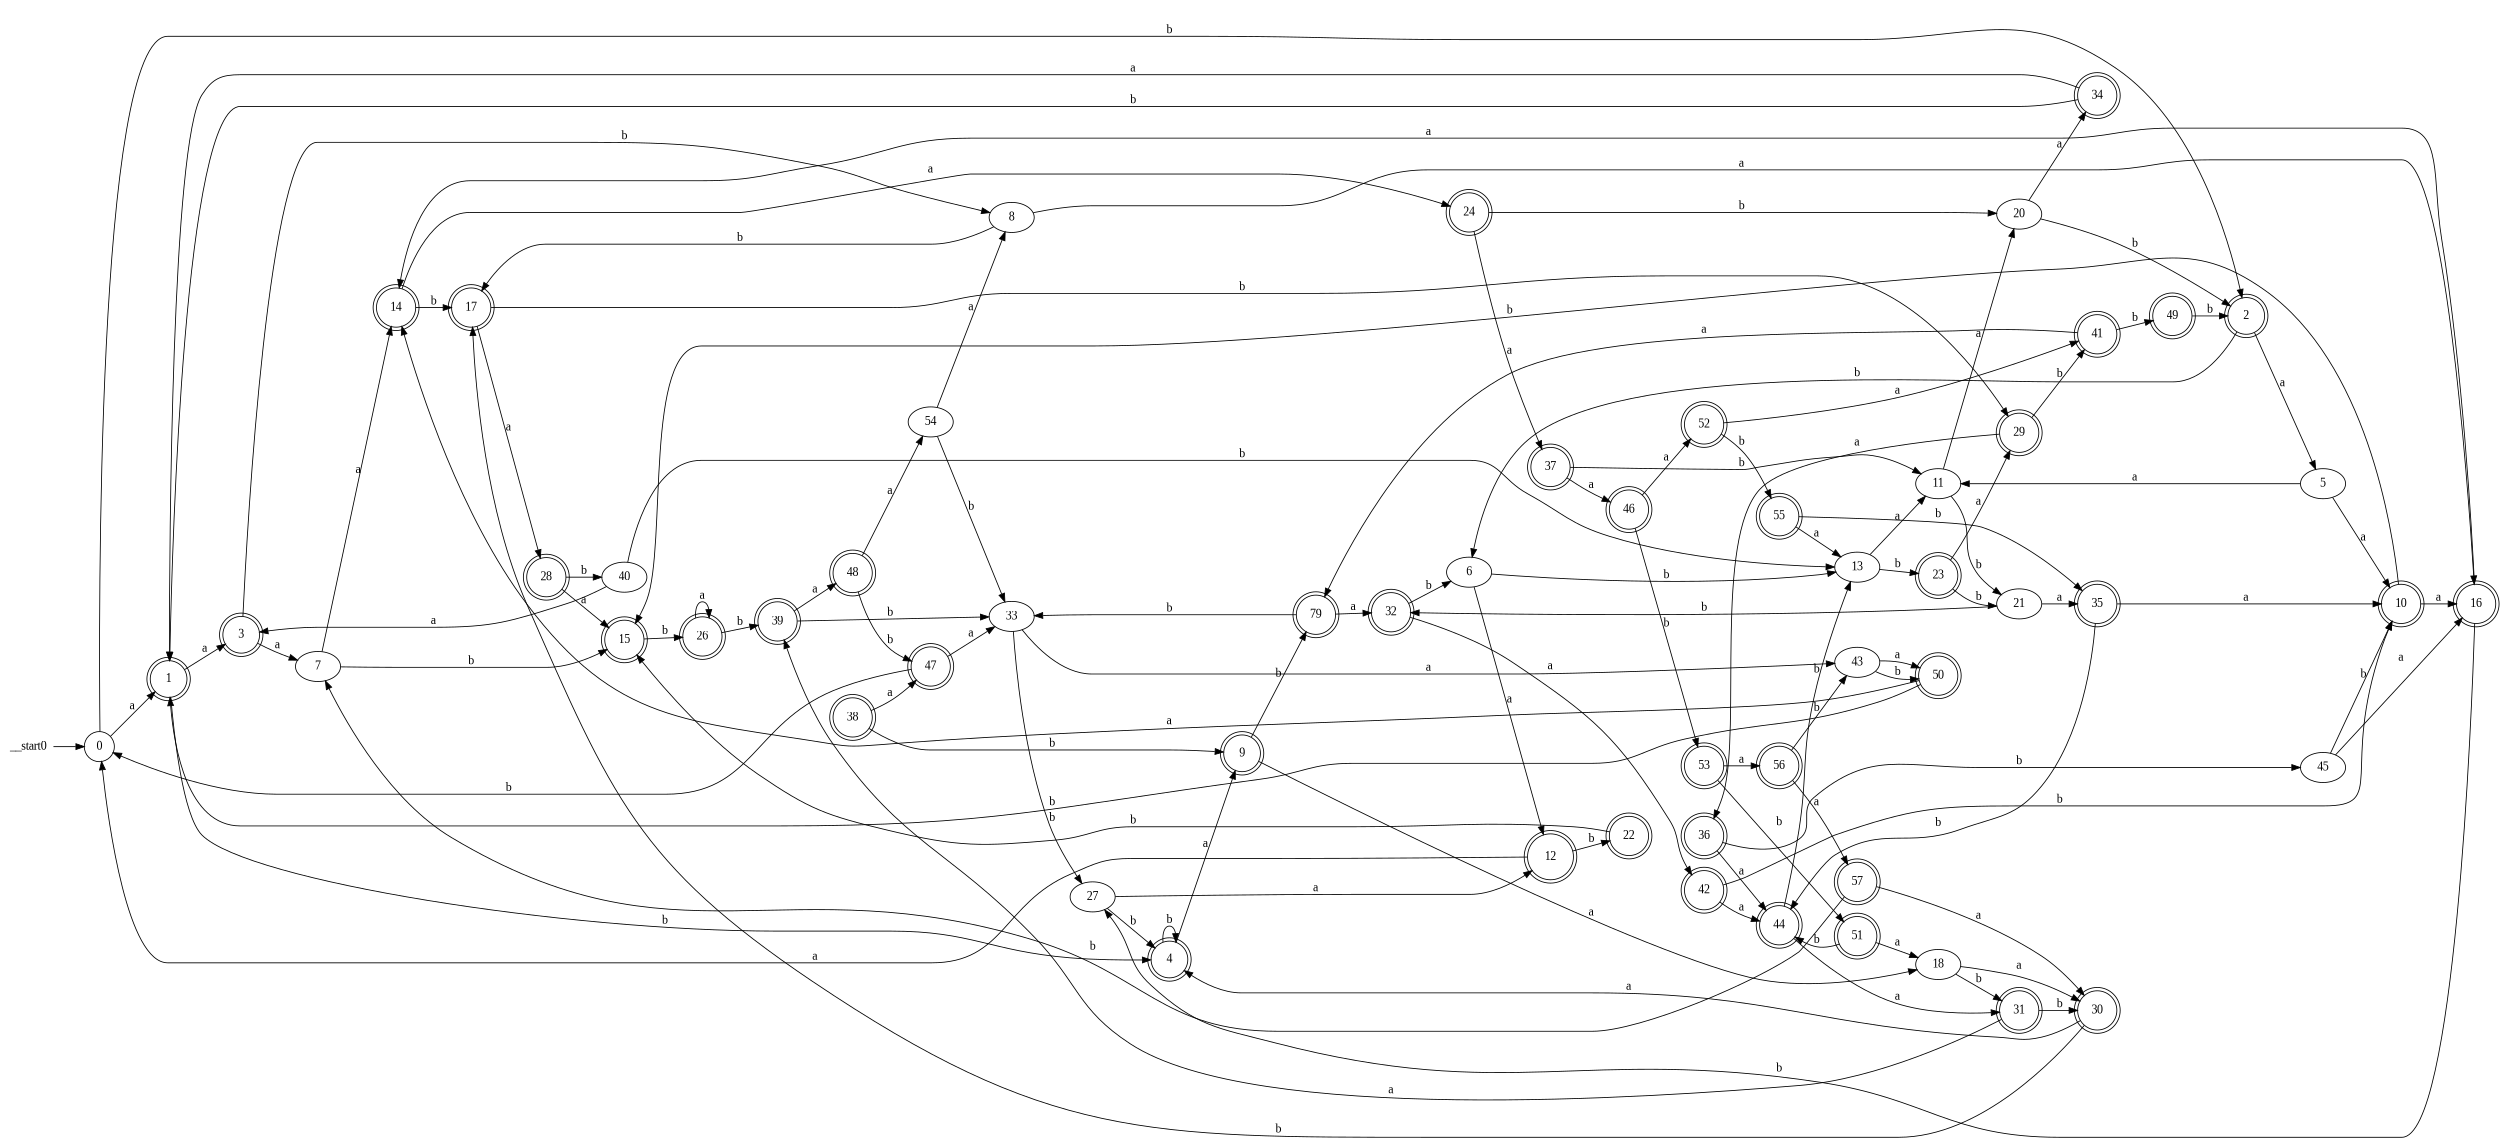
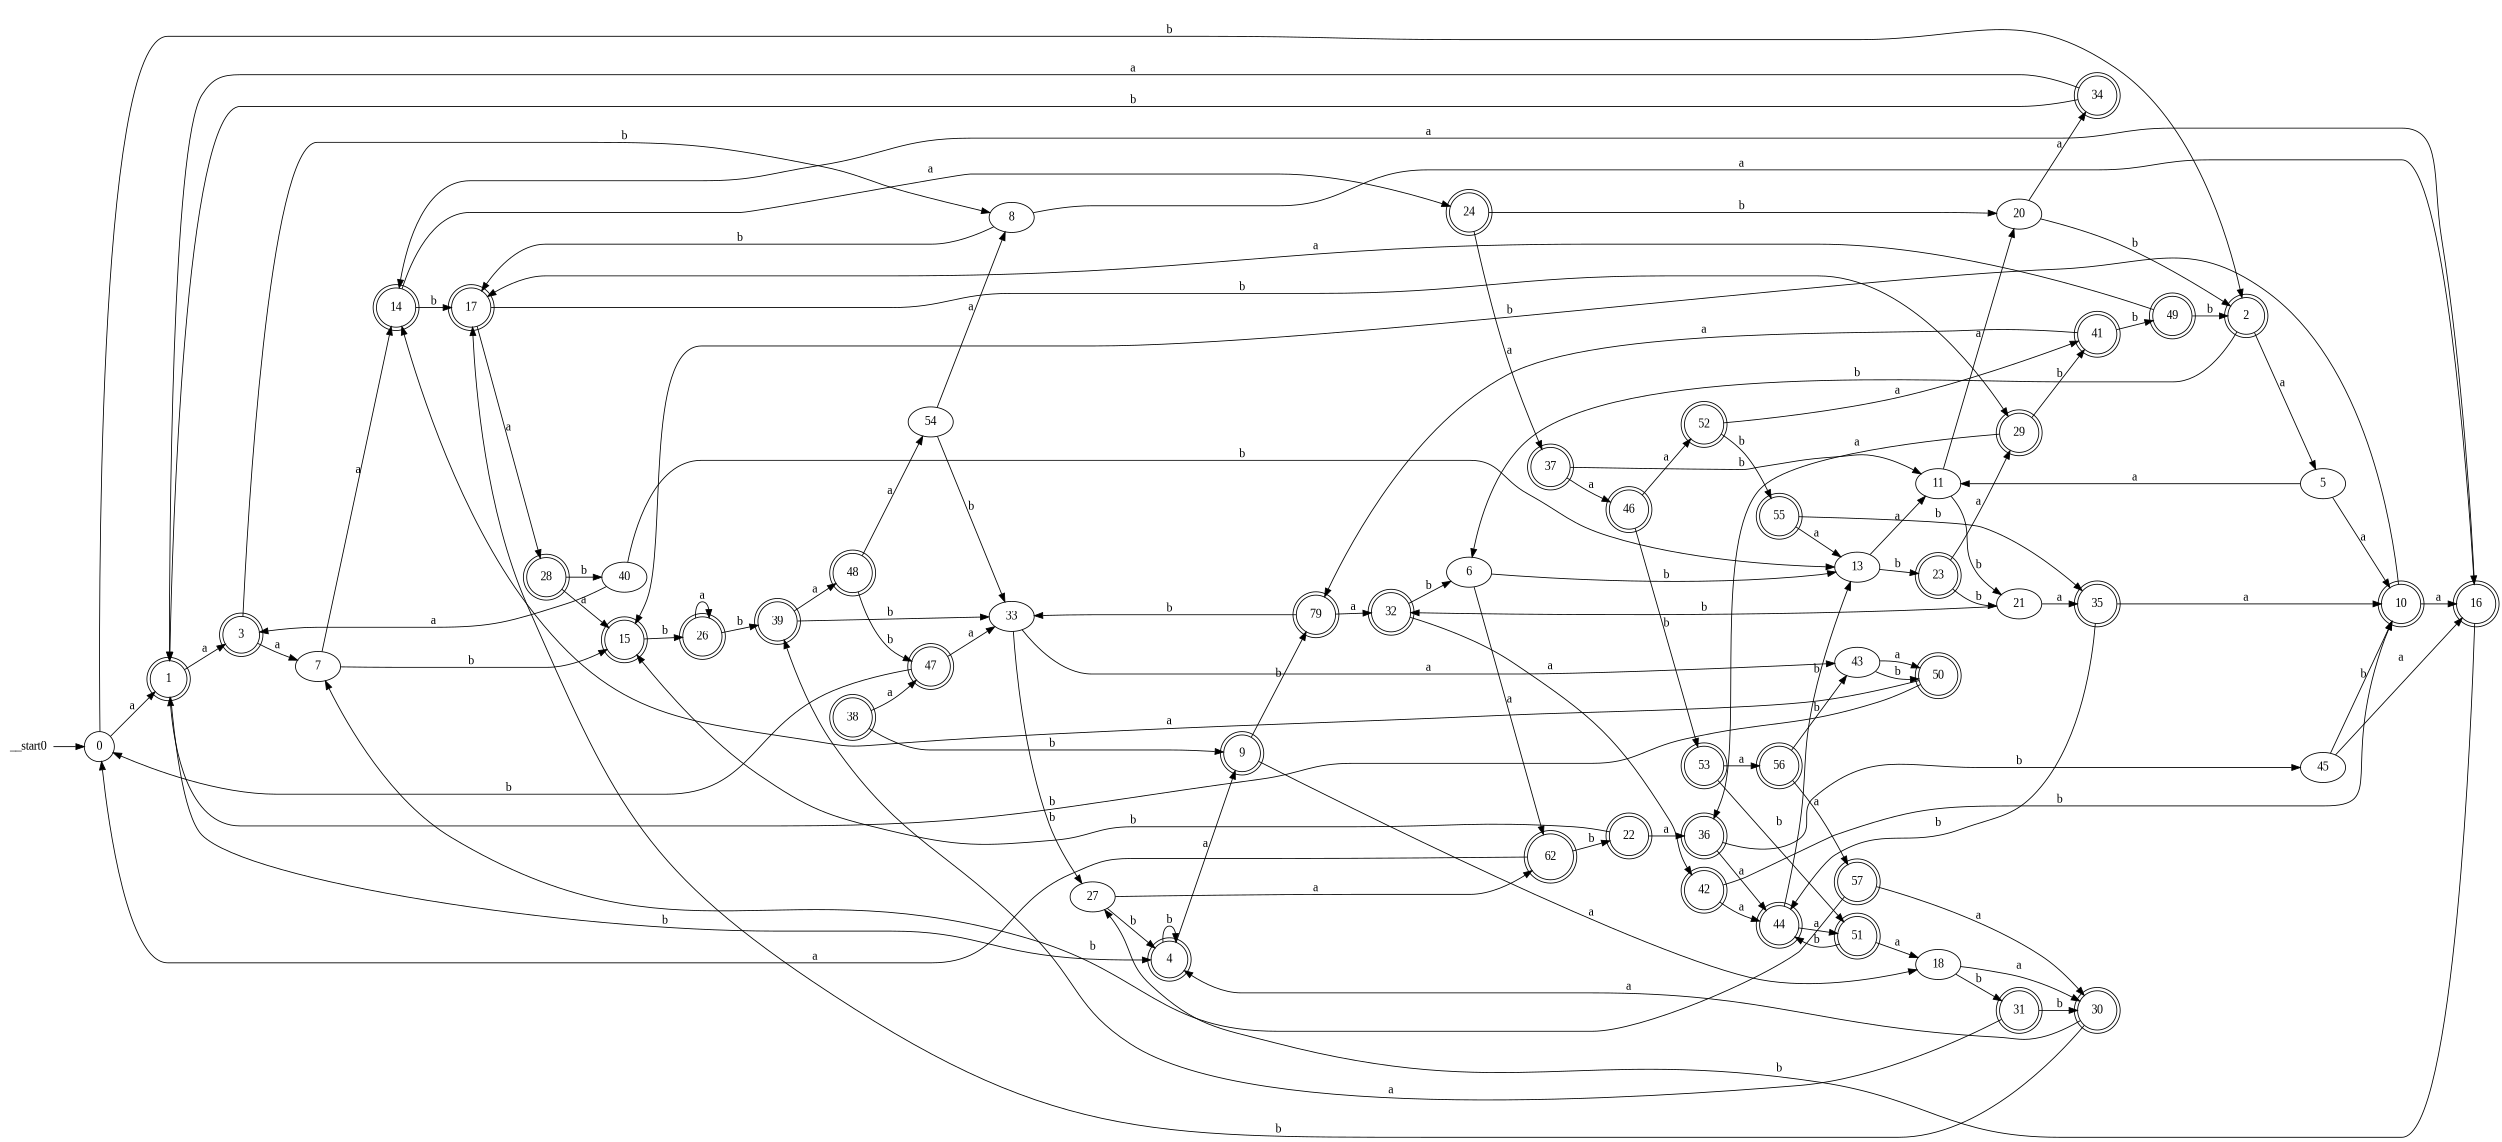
none -> (1326, 253)
none -> (1662, 836)
(1550, 857) -> (1550, 857)
(1884, 999) -> (1811, 930)
